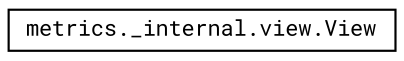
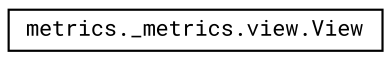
(202, 30) -> (196, 30)
